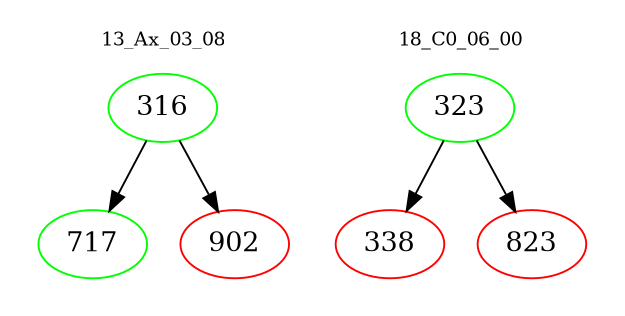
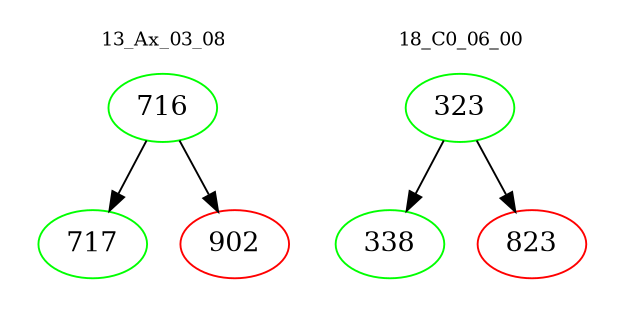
(163, 108) -> (163, 108)
(390, 244) -> (390, 244)
